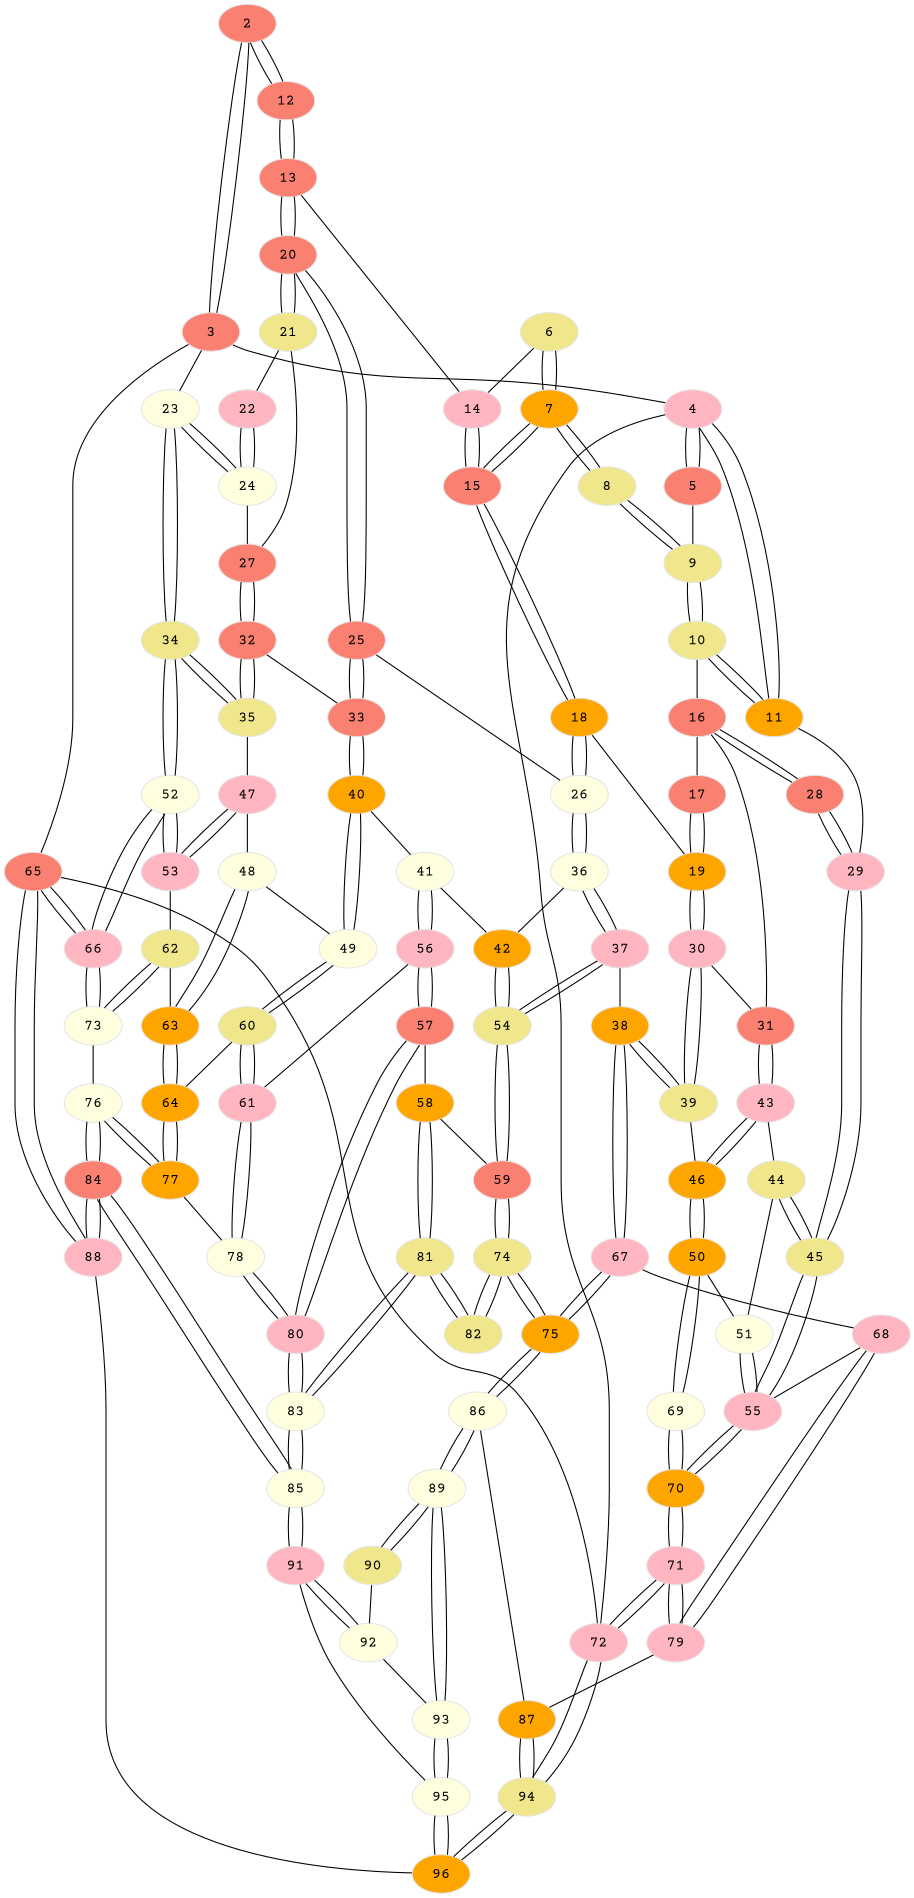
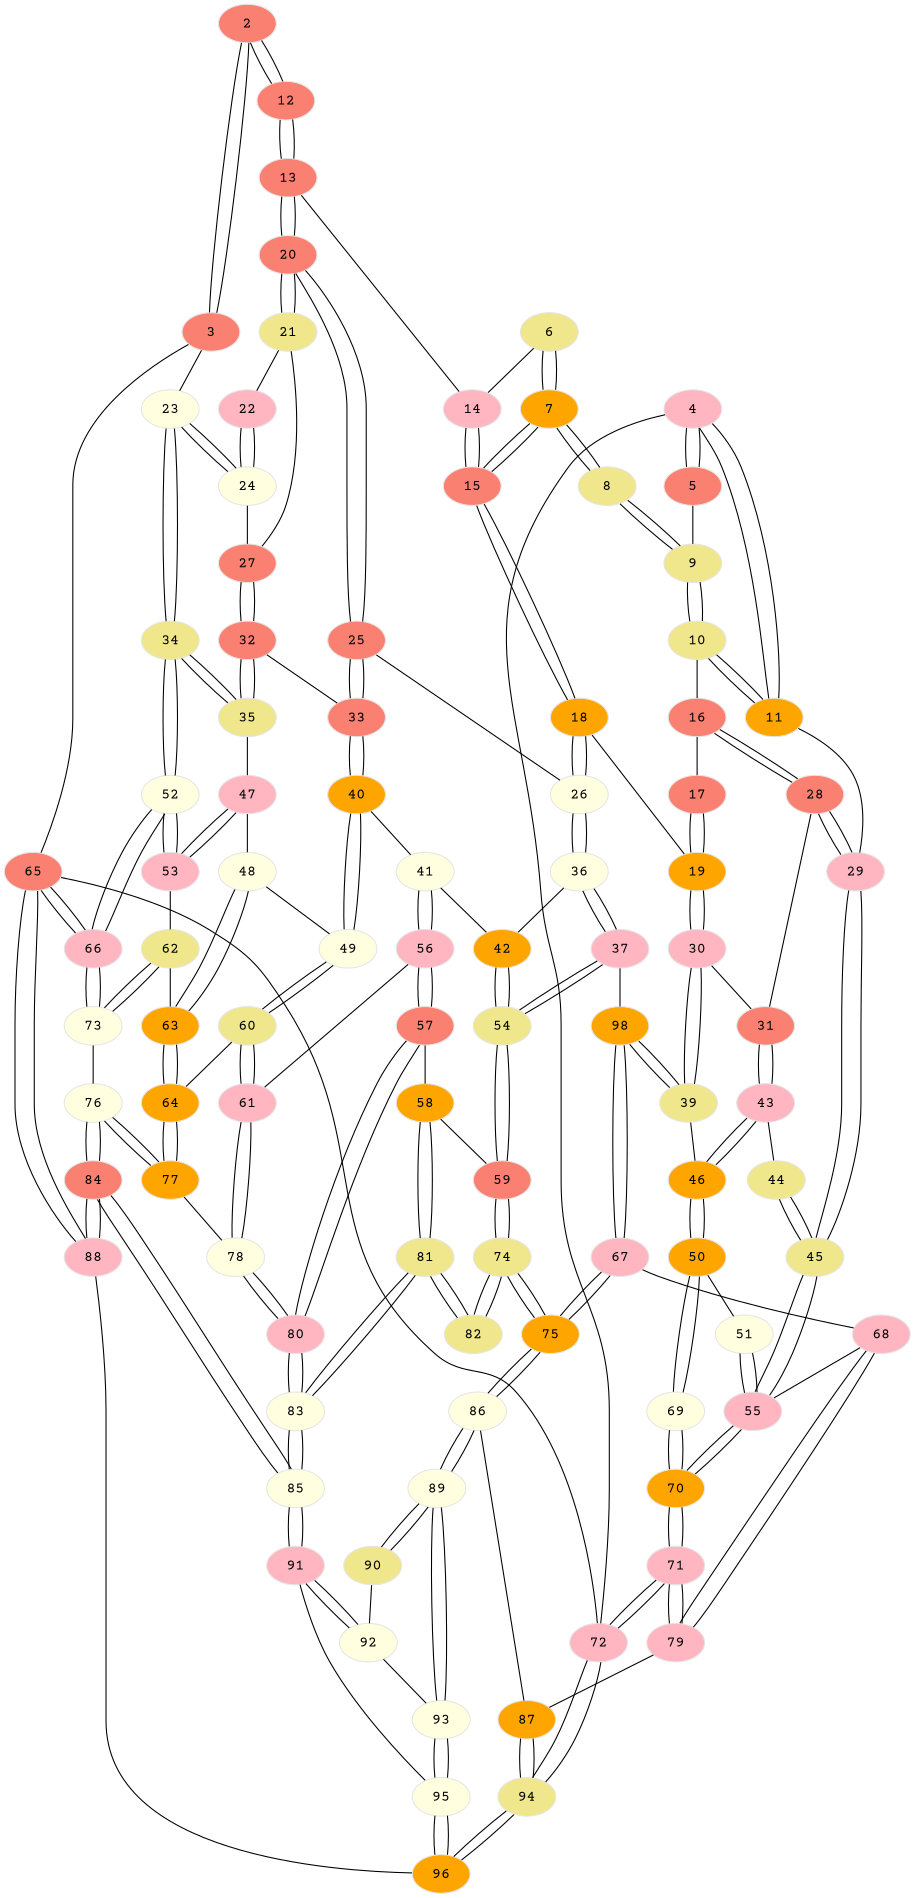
(437, 379) -> none
(758, 866) -> (790, 910)
(620, 1026) -> (620, 1026)
(760, 1257) -> none
